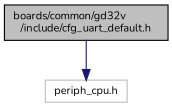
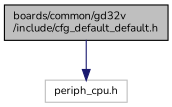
(86, 23) -> (86, 23)
